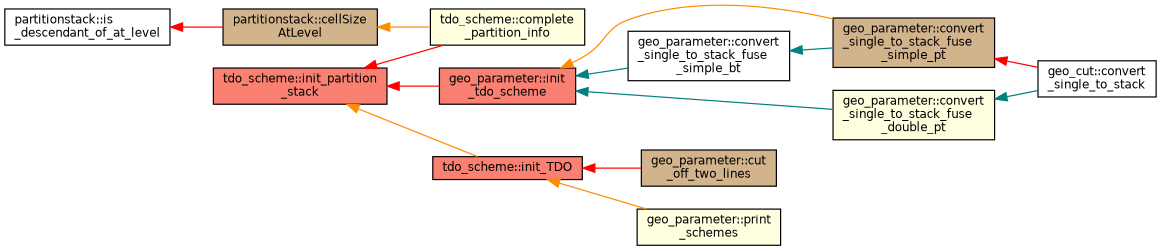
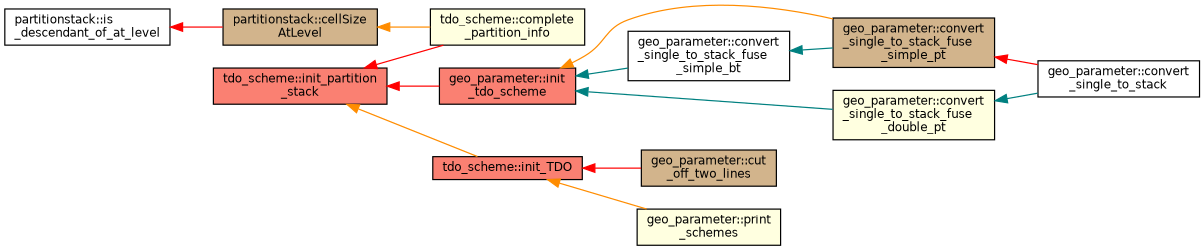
(1097, 79) -> (1119, 79)
